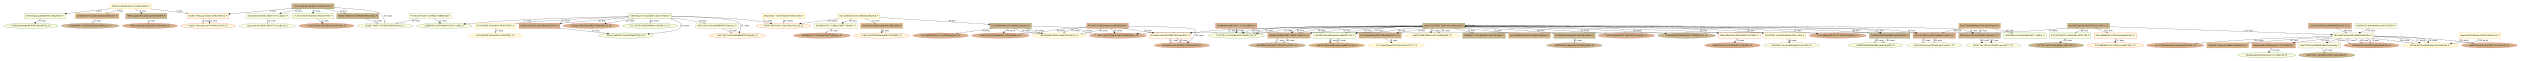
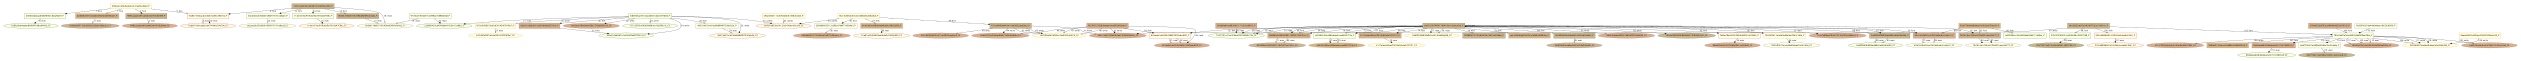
(327, 26) -> (327, 26)
